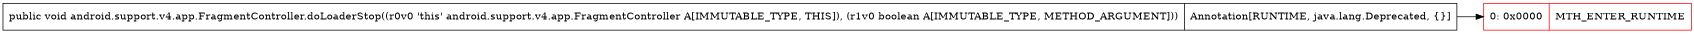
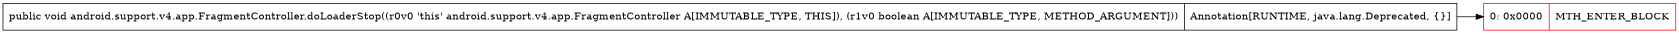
(1620, 16) -> (1612, 16)
